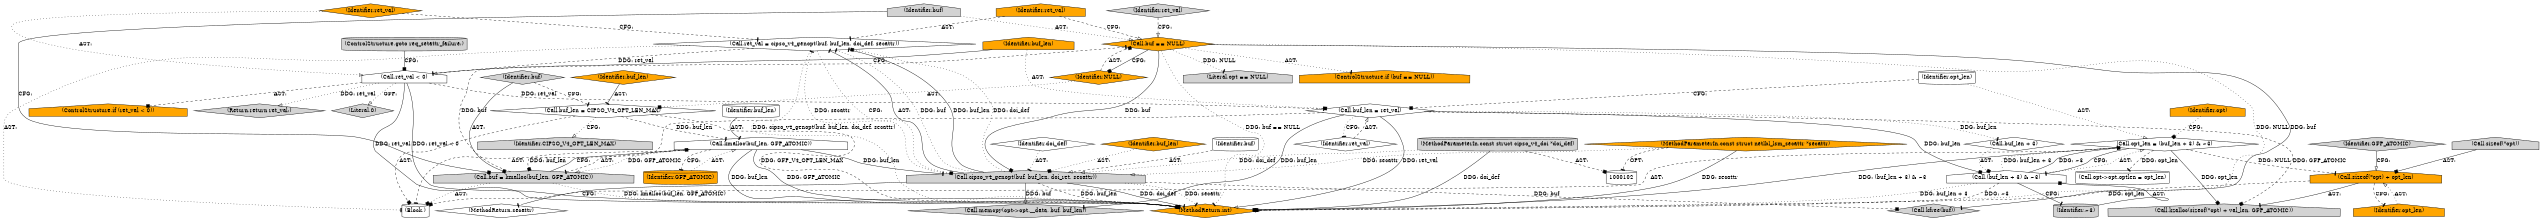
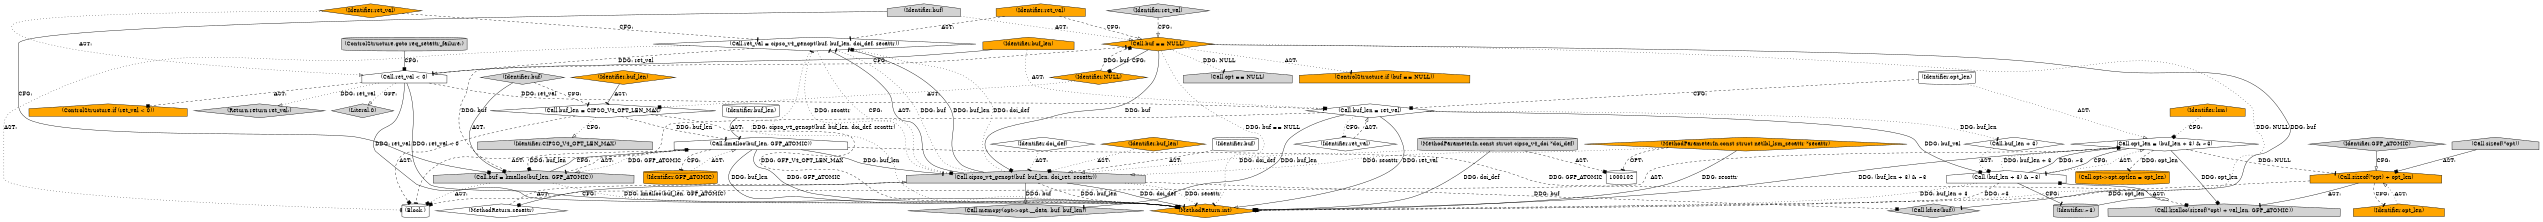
(1116, 61) -> (1116, 61)
(1238, 77) -> (1238, 77)
(2208, 111) -> (2208, 111)
(1921, 121) -> (1517, 175)
(1943, 144) -> (1943, 144)
(2123, 177) -> (2123, 177)
none -> (615, 186)
(713, 186) -> (616, 188)
